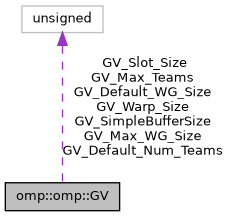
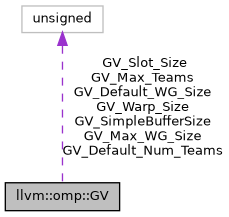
(62, 197) -> (62, 197)
